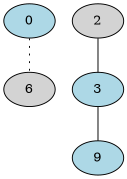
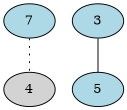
(29, 21) -> (29, 21)
(98, 21) -> none
(29, 89) -> (29, 89)
(98, 158) -> (98, 89)
